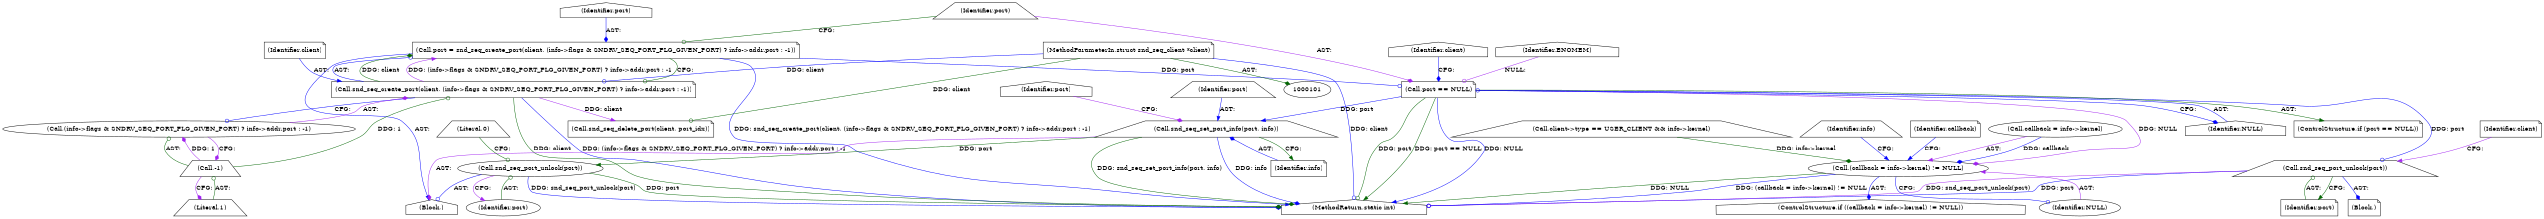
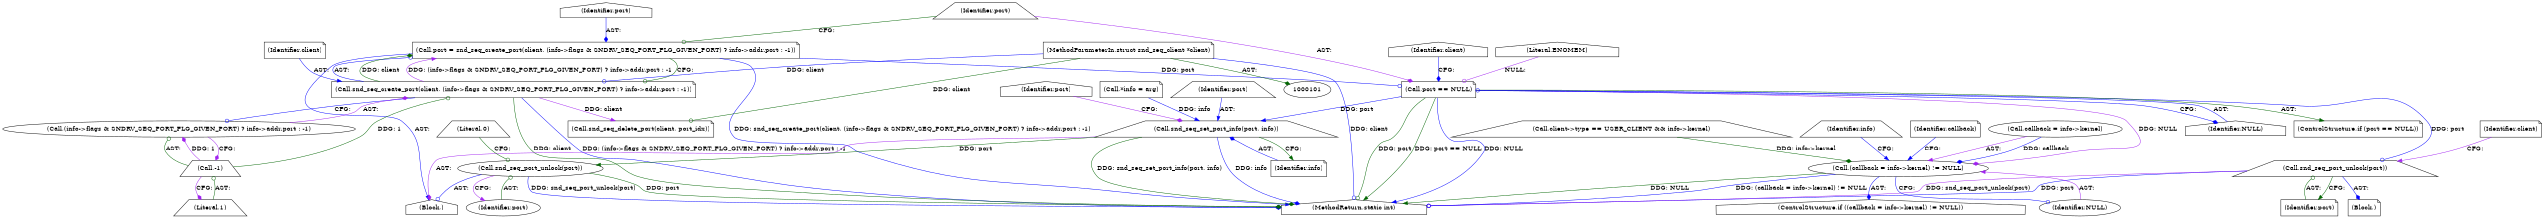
(1557, 50) -> (1557, 50)
none -> (1131, 90)
